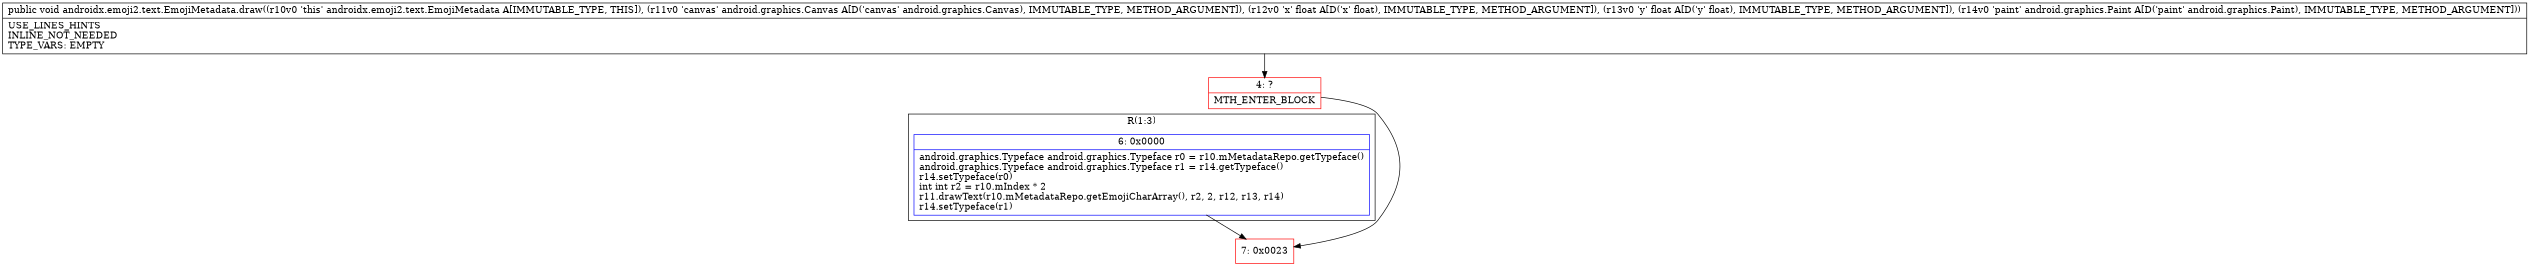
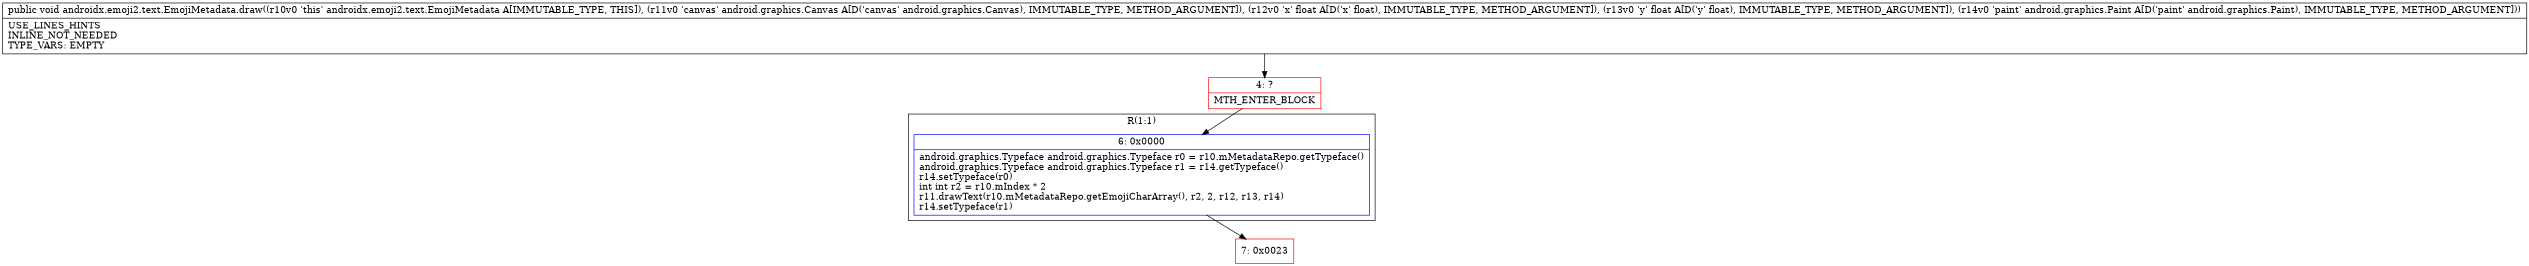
(1142, 122) -> (1142, 122)
(1399, 178) -> (1225, 120)
